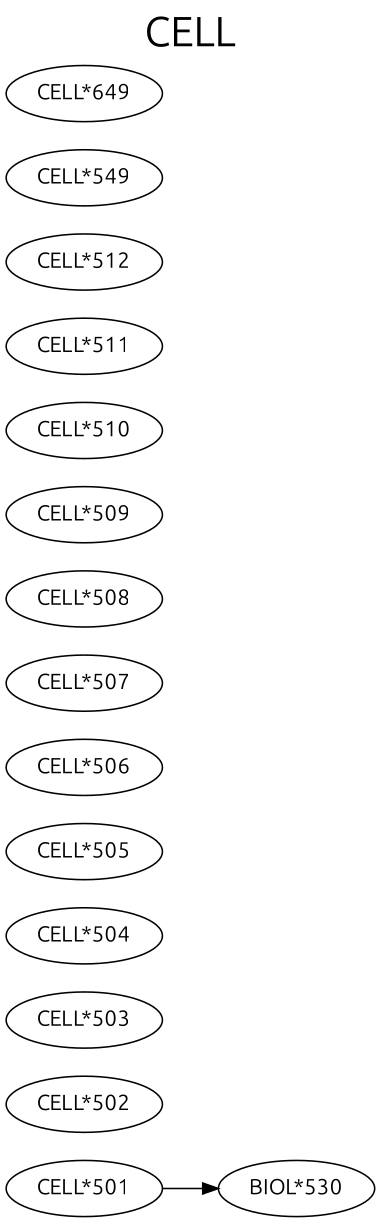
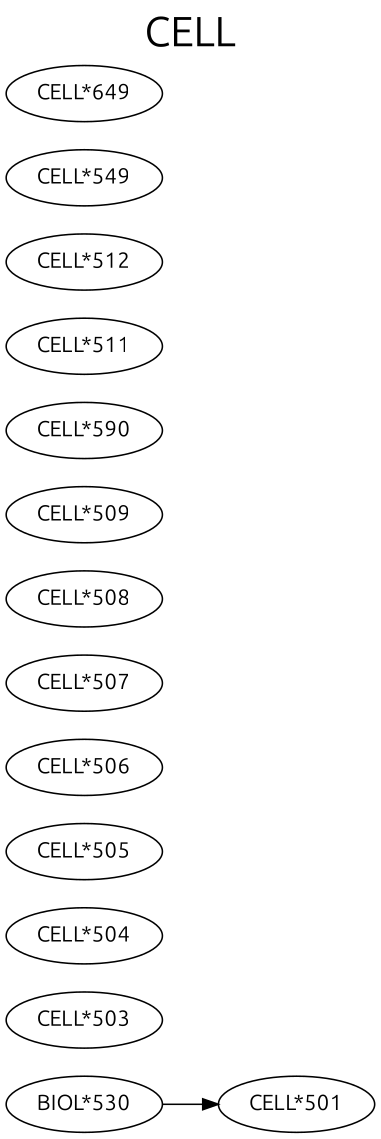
(84, 430) -> (84, 430)
(84, 1104) -> none
(182, 1189) -> (182, 1104)
